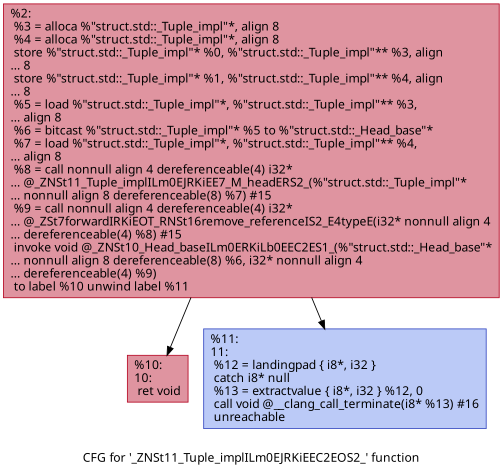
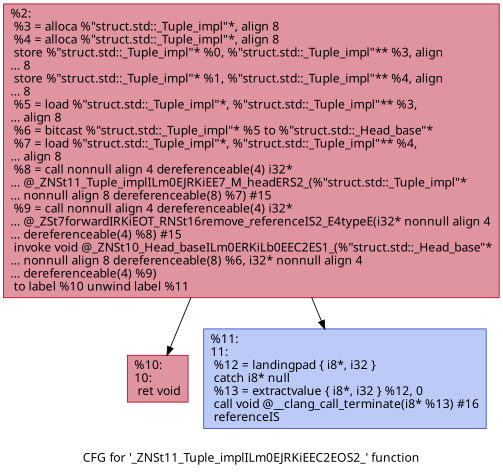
(248, 417) -> (245, 417)
